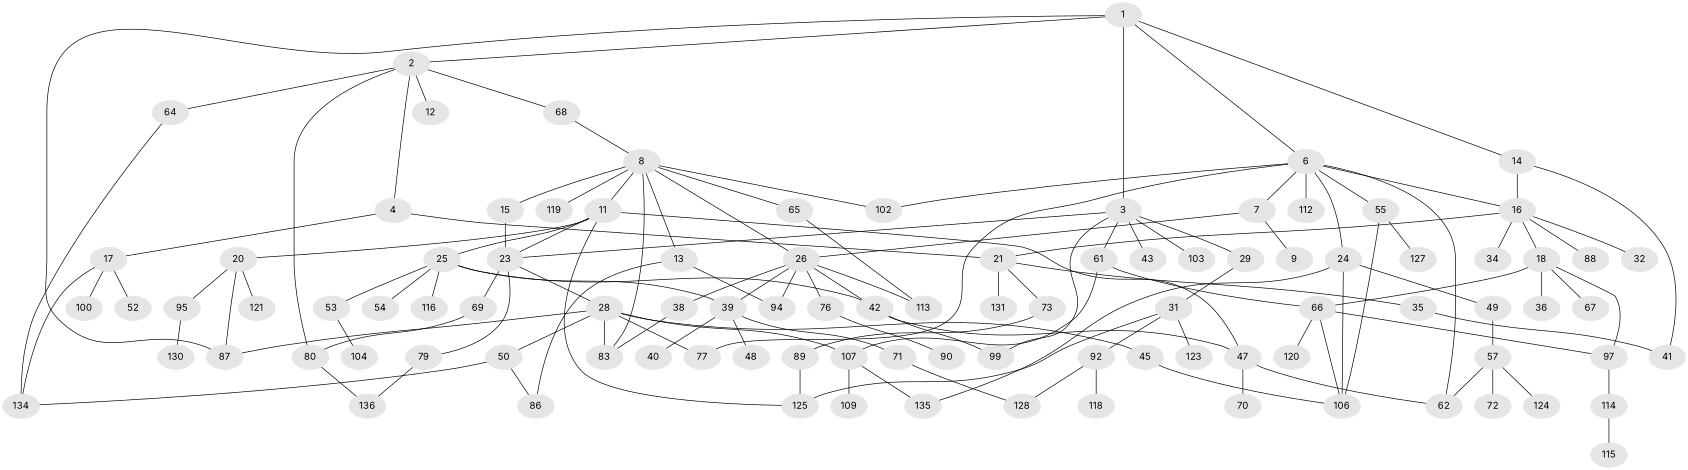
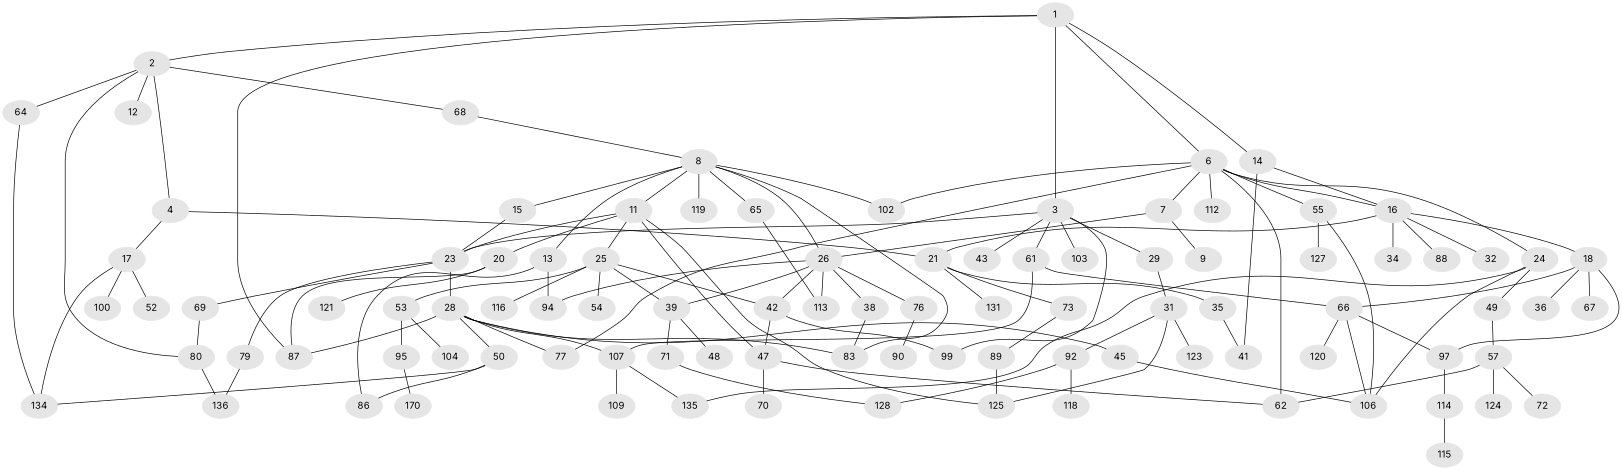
(210, 284) -> (401, 333)
(176, 357) -> (413, 406)
(653, 357) -> none
